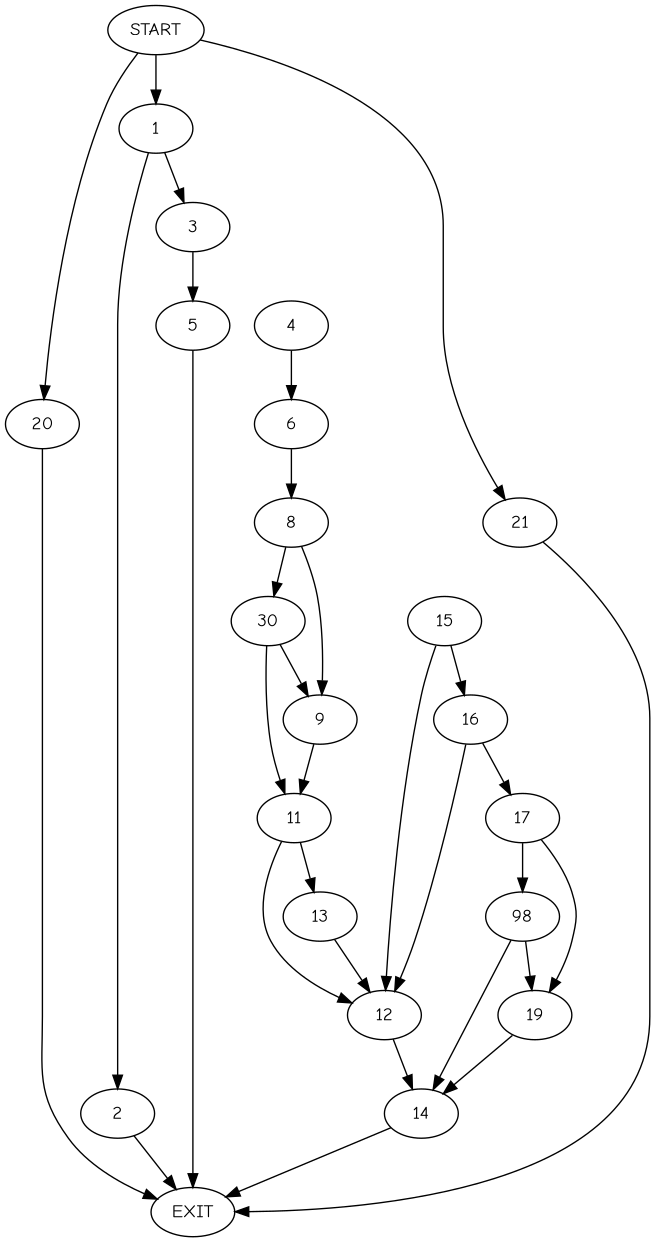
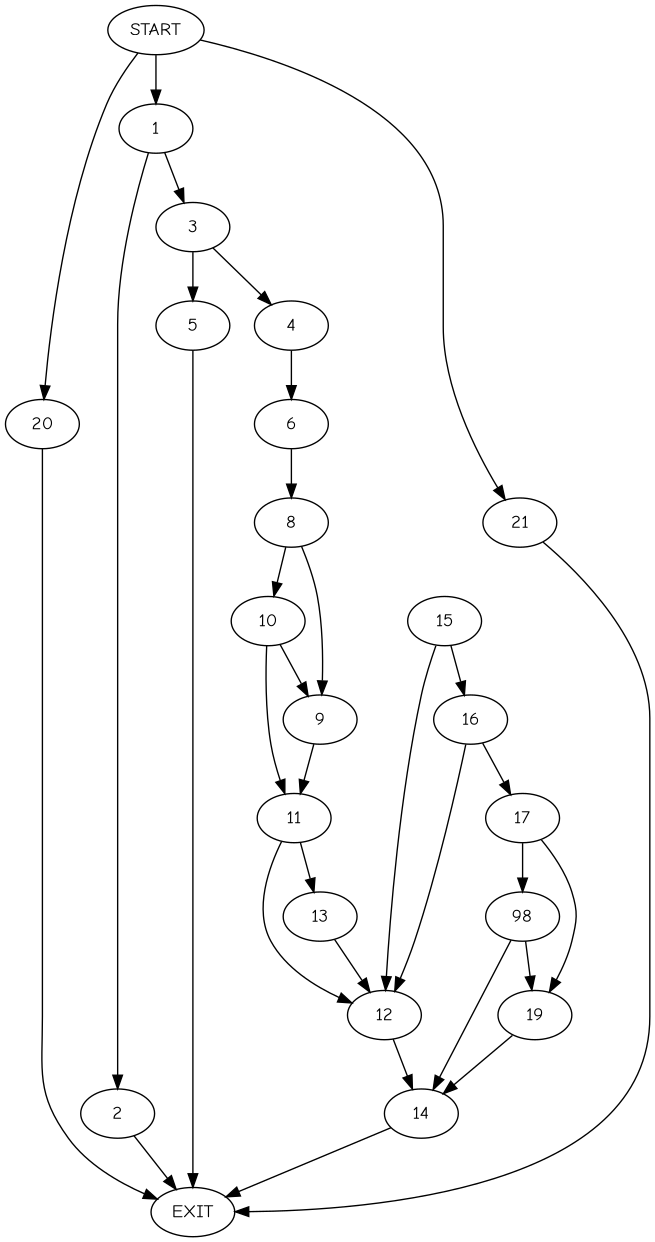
none -> (237, 271)
(268, 621) -> (268, 621)
